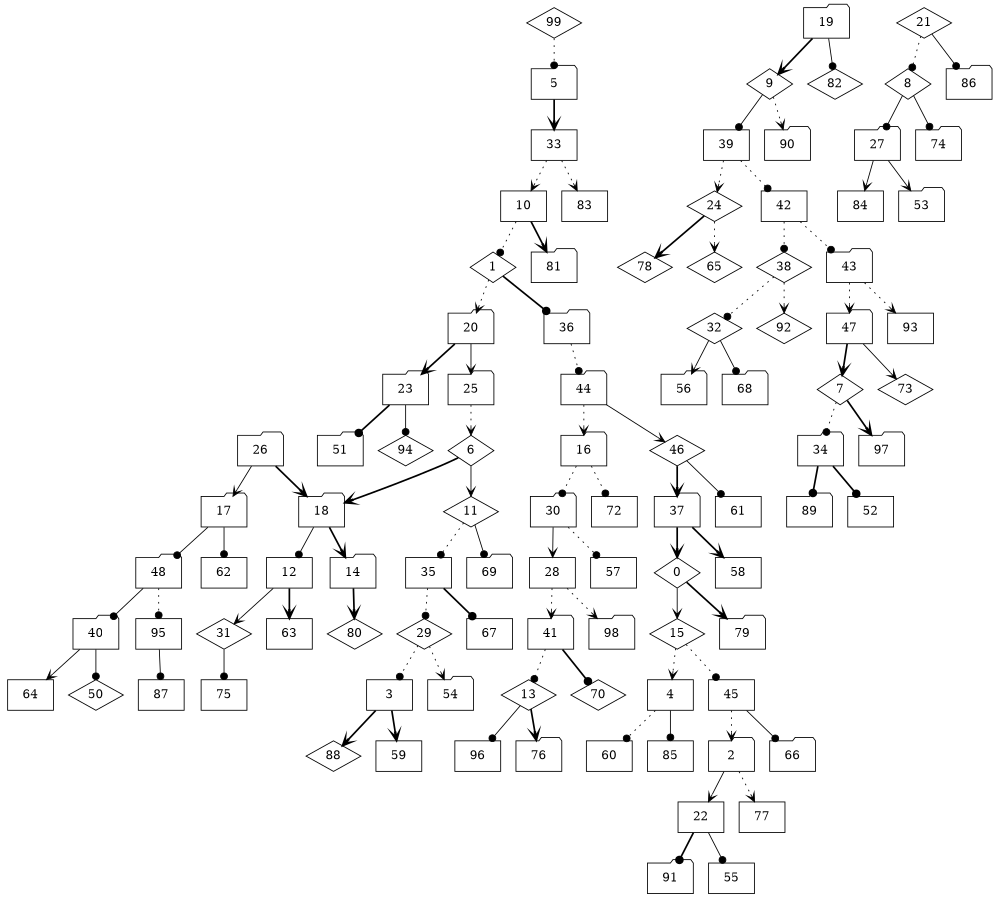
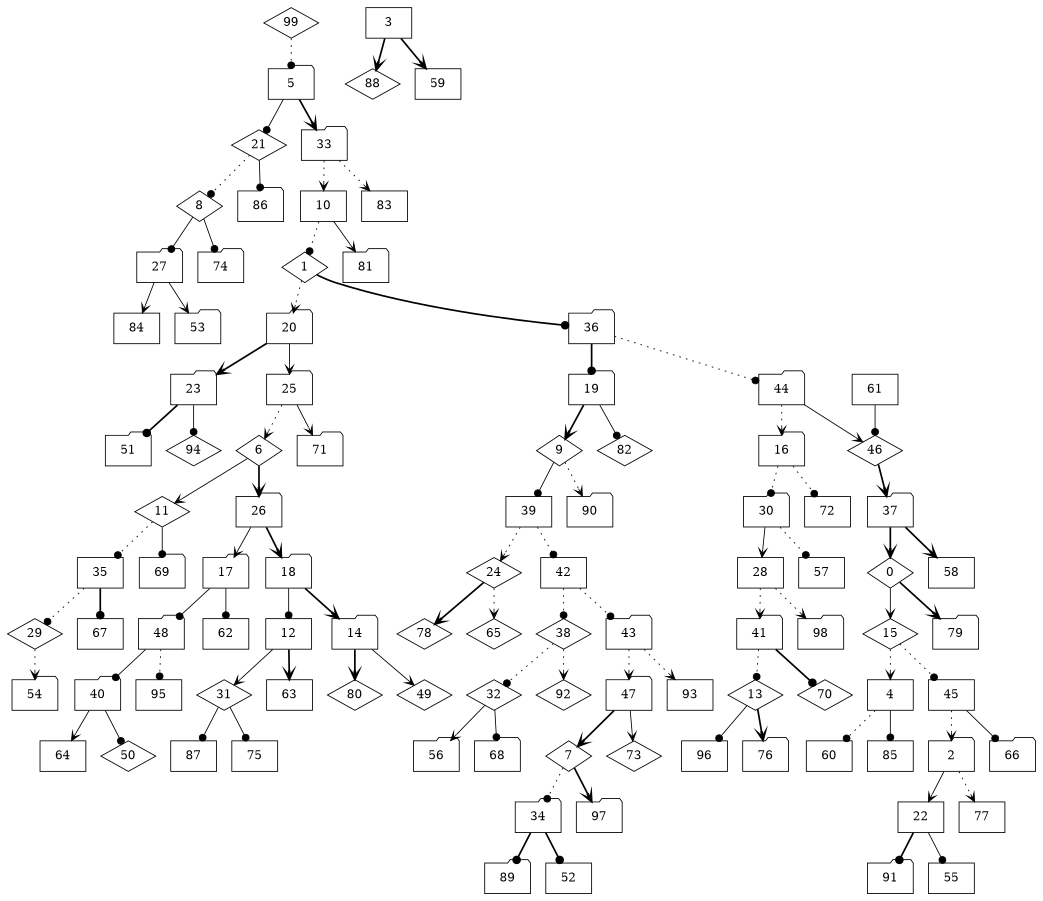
none -> (276, 113)
(554, 145) -> (324, 145)
(537, 233) -> (342, 233)
none -> (592, 356)
none -> (320, 451)
(703, 476) -> (875, 417)
(406, 480) -> (259, 477)
(410, 660) -> none
(160, 661) -> (211, 721)
none -> (424, 695)
